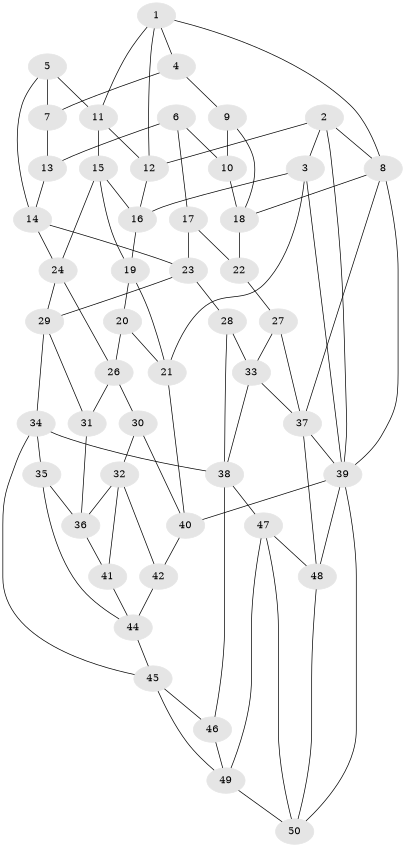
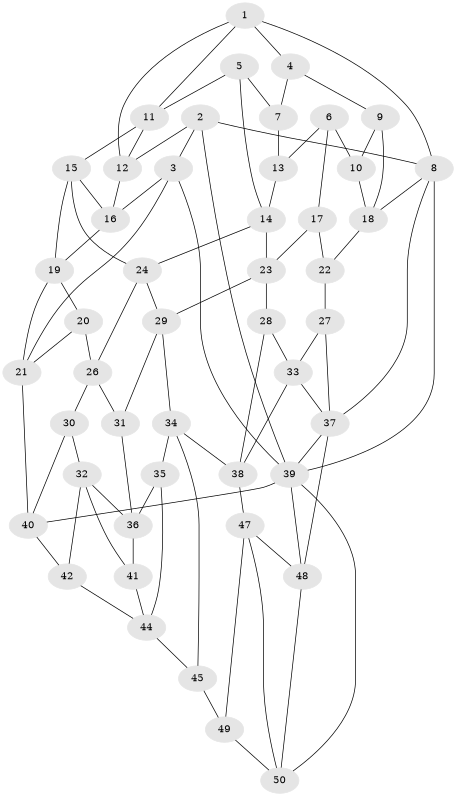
(212, 730) -> none
